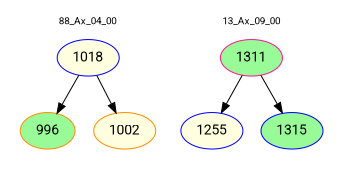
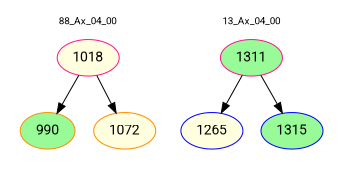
(252, 22) -> (252, 22)
(88, 58) -> (88, 58)
(48, 131) -> (48, 131)
(125, 131) -> (125, 131)
(212, 131) -> (212, 131)
